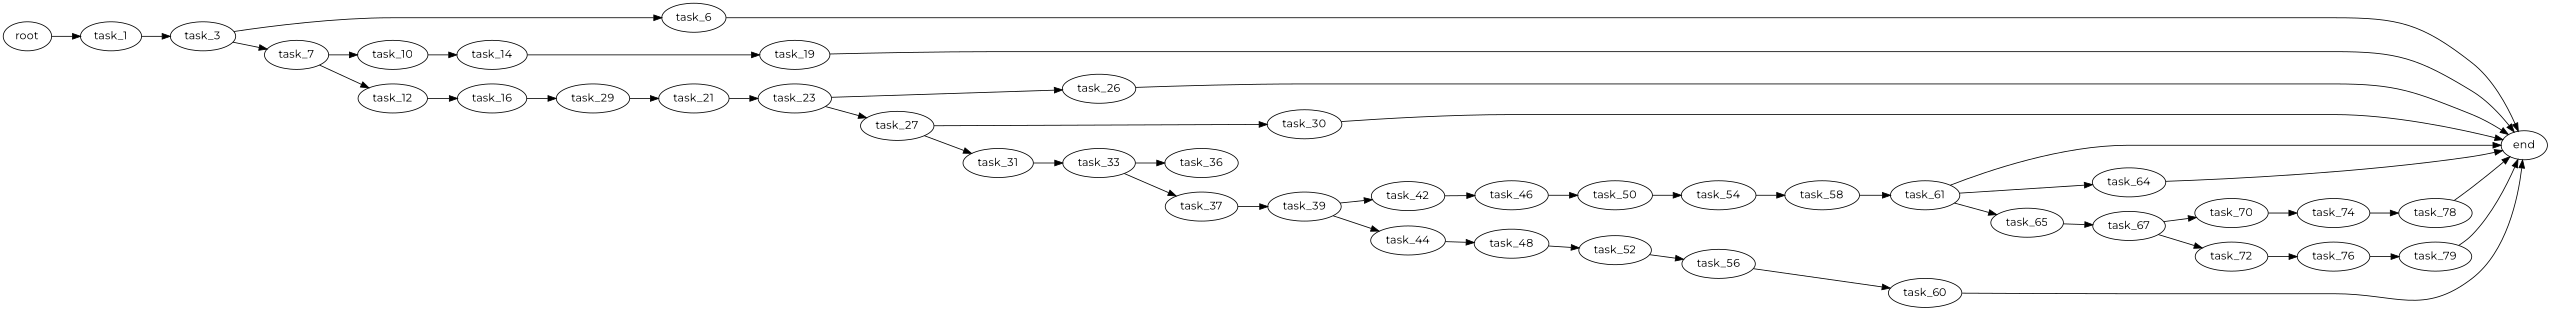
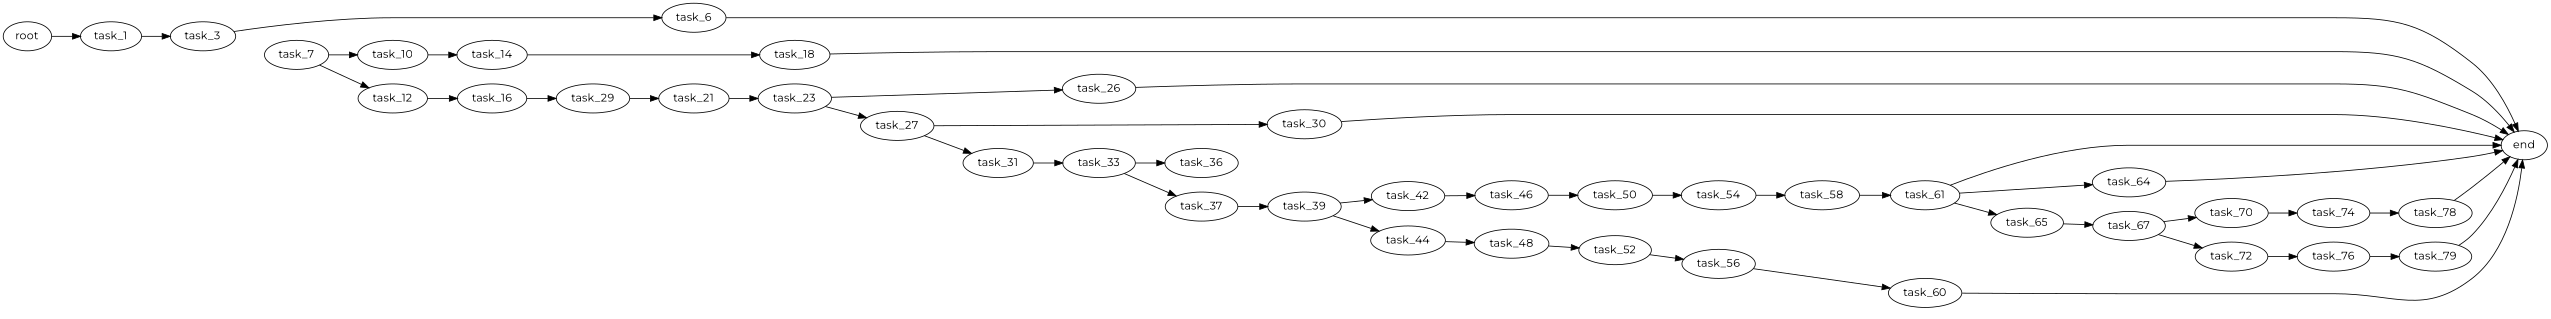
(246, 45) -> none
(795, 55) -> (795, 55)
